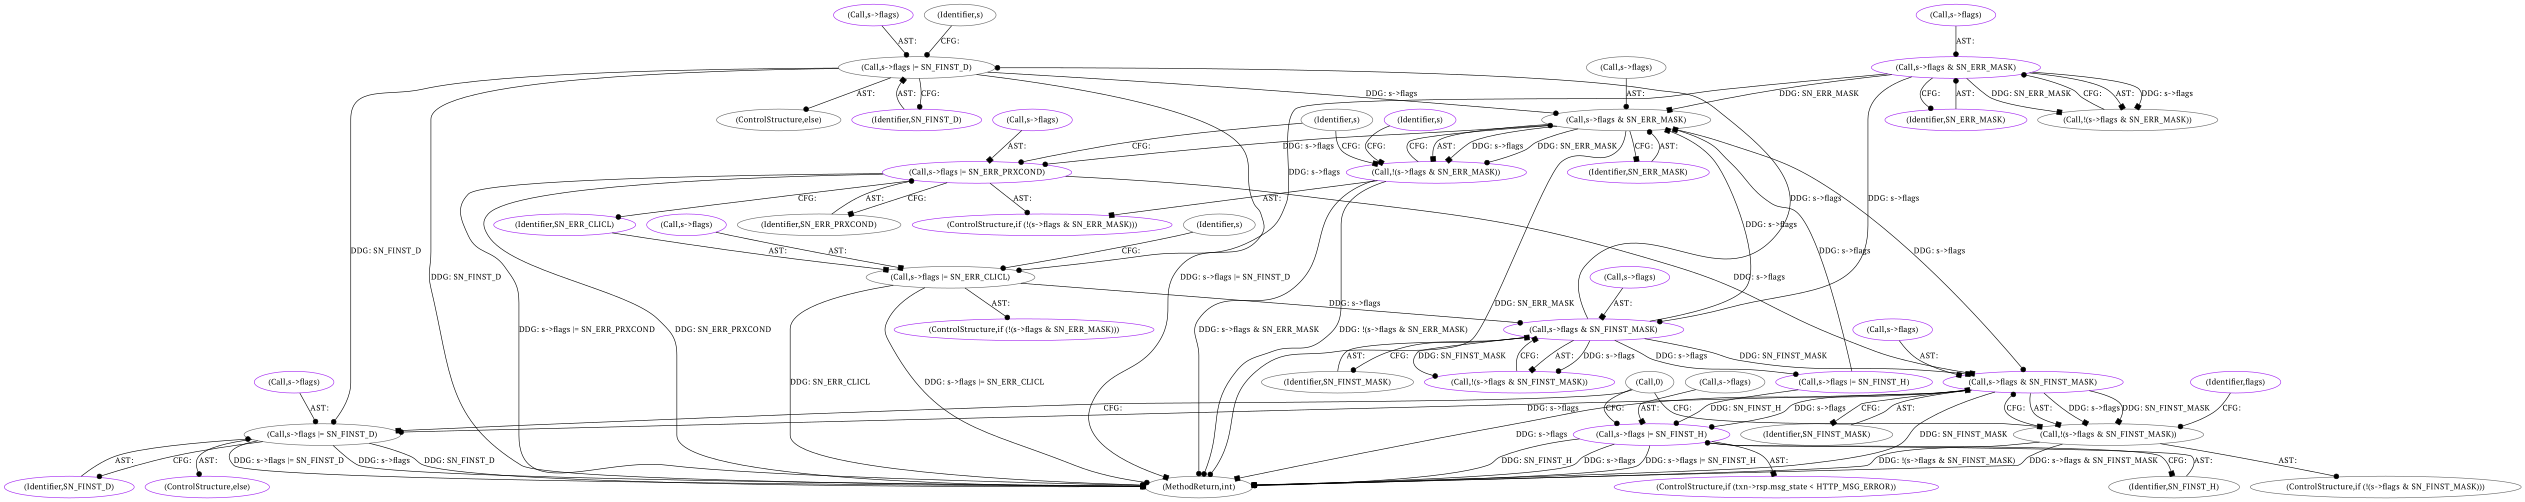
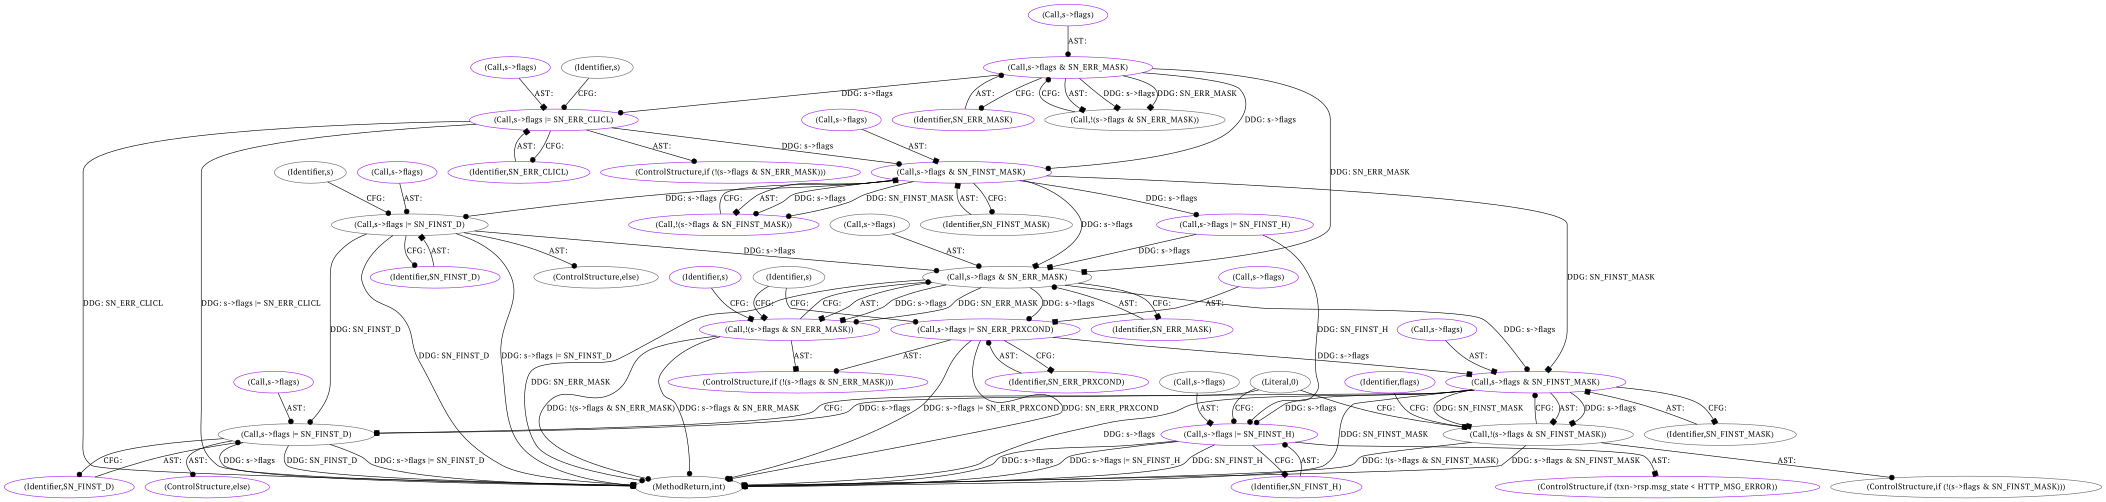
(767, 198) -> (544, 145)
(819, 225) -> (1067, 382)
(951, 277) -> (554, 120)
(1650, 382) -> (1280, 382)
(2174, 487) -> (1297, 487)
